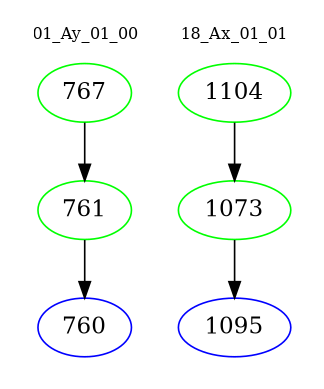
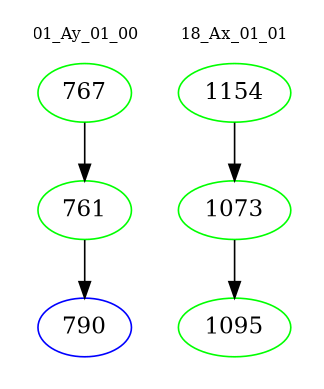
(235, 93) -> (235, 93)
(85, 327) -> (85, 327)
(235, 327) -> (235, 327)
